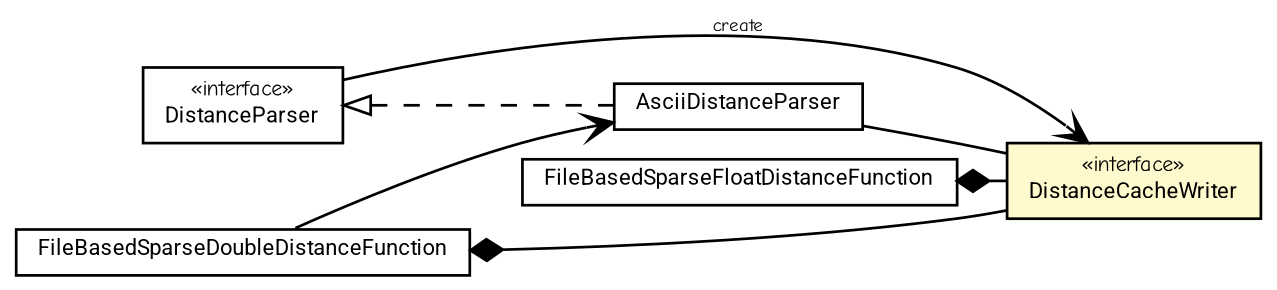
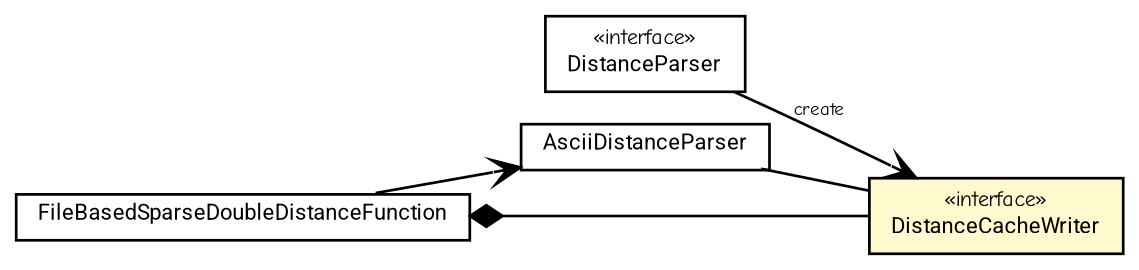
(492, 105) -> none
(738, 181) -> none
